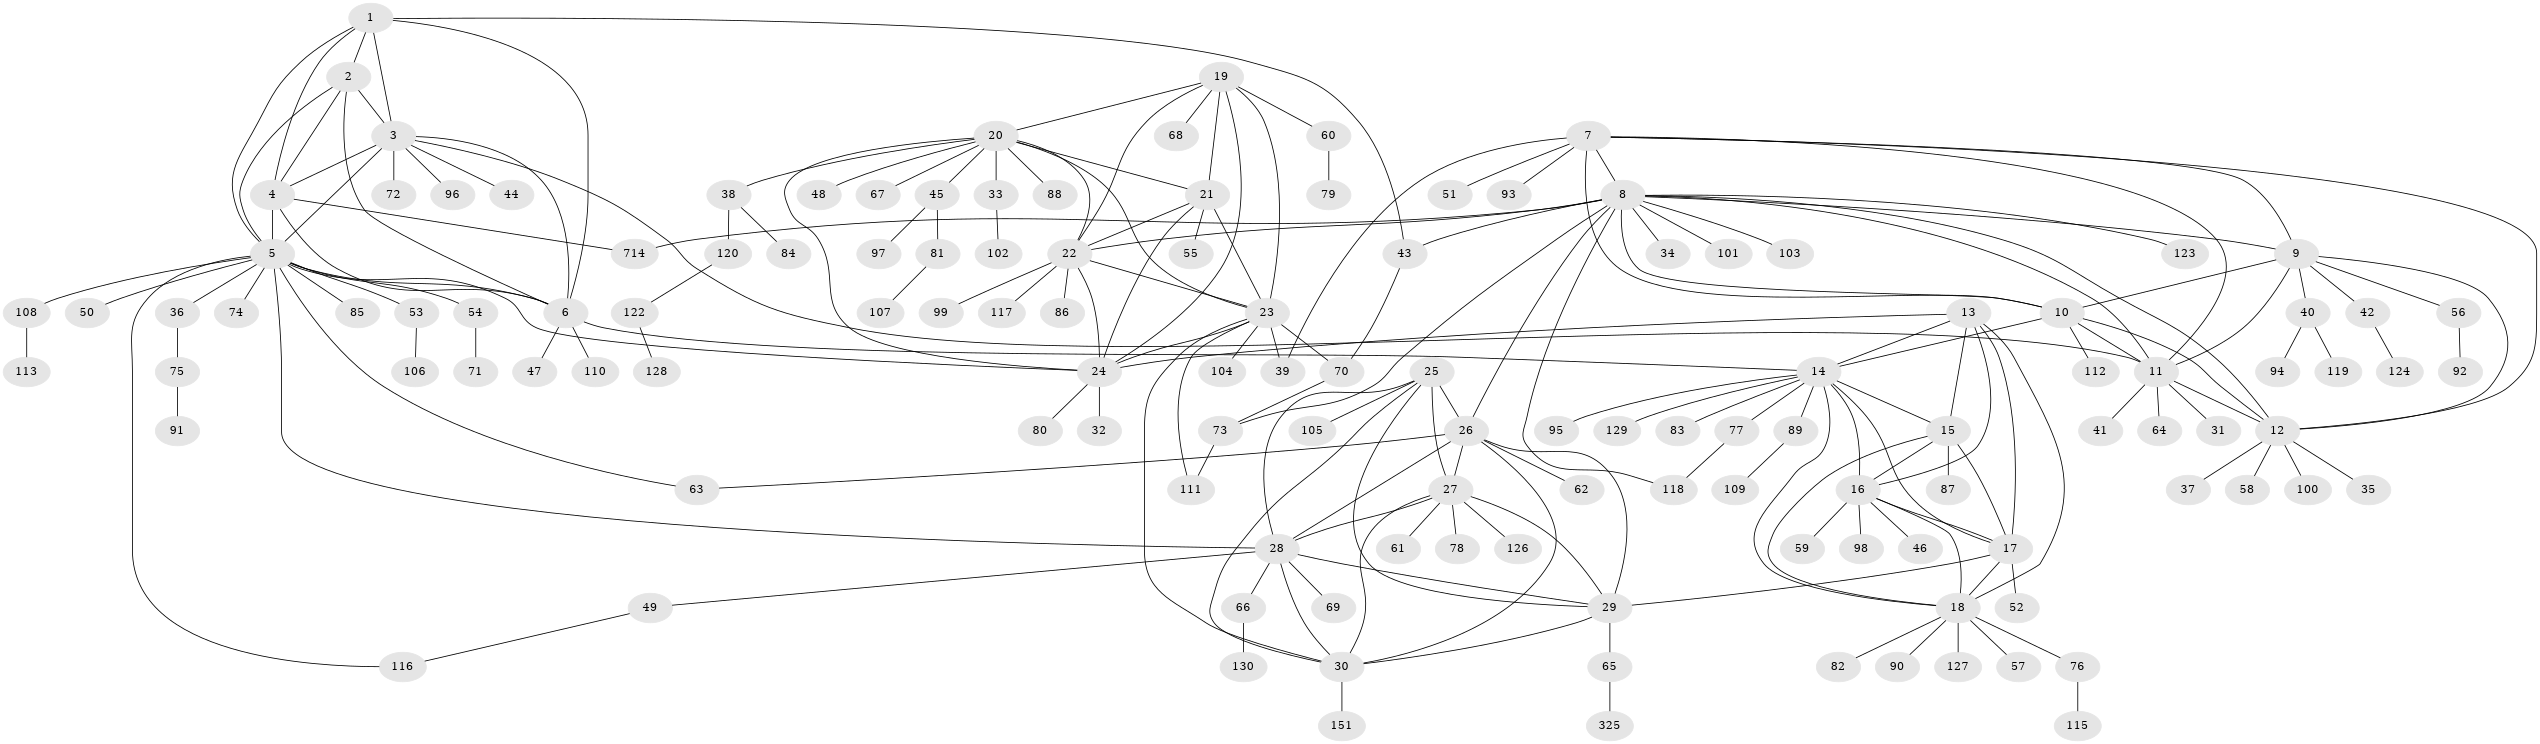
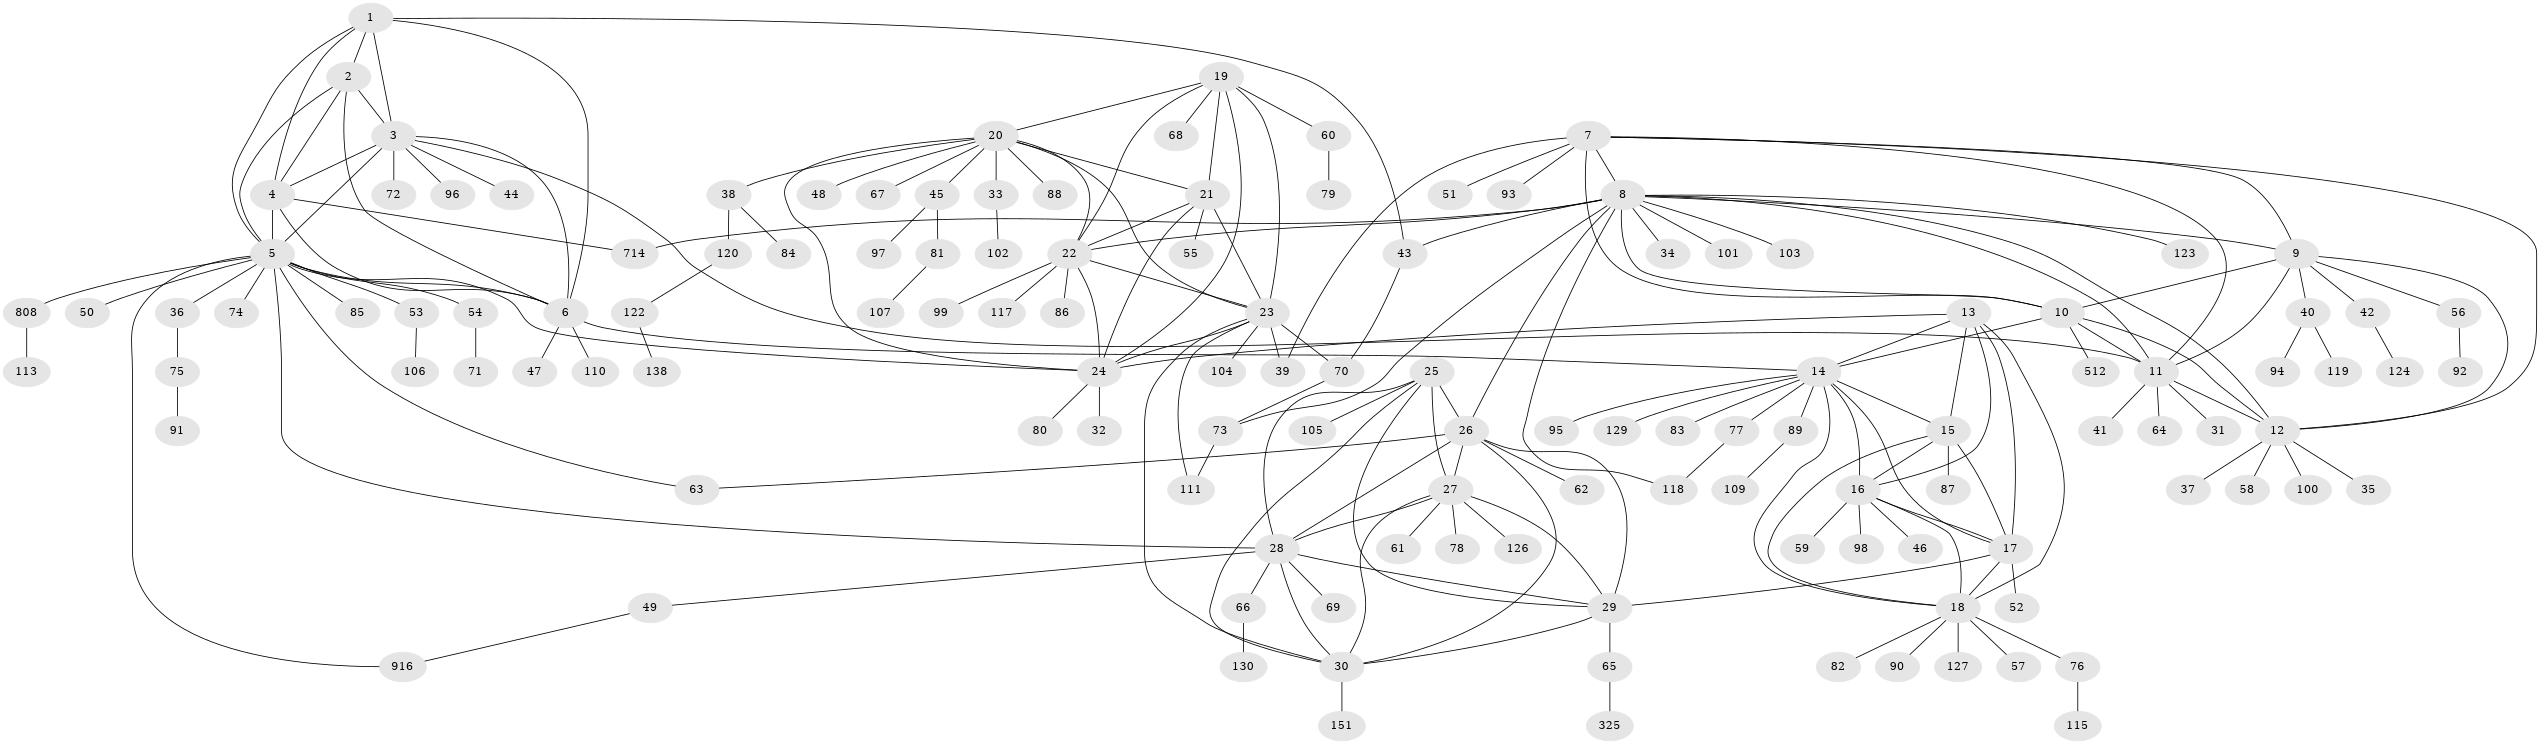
(27, 313) -> (27, 313)
(657, 372) -> (657, 372)
(2096, 372) -> (2096, 372)
(403, 667) -> (403, 667)
